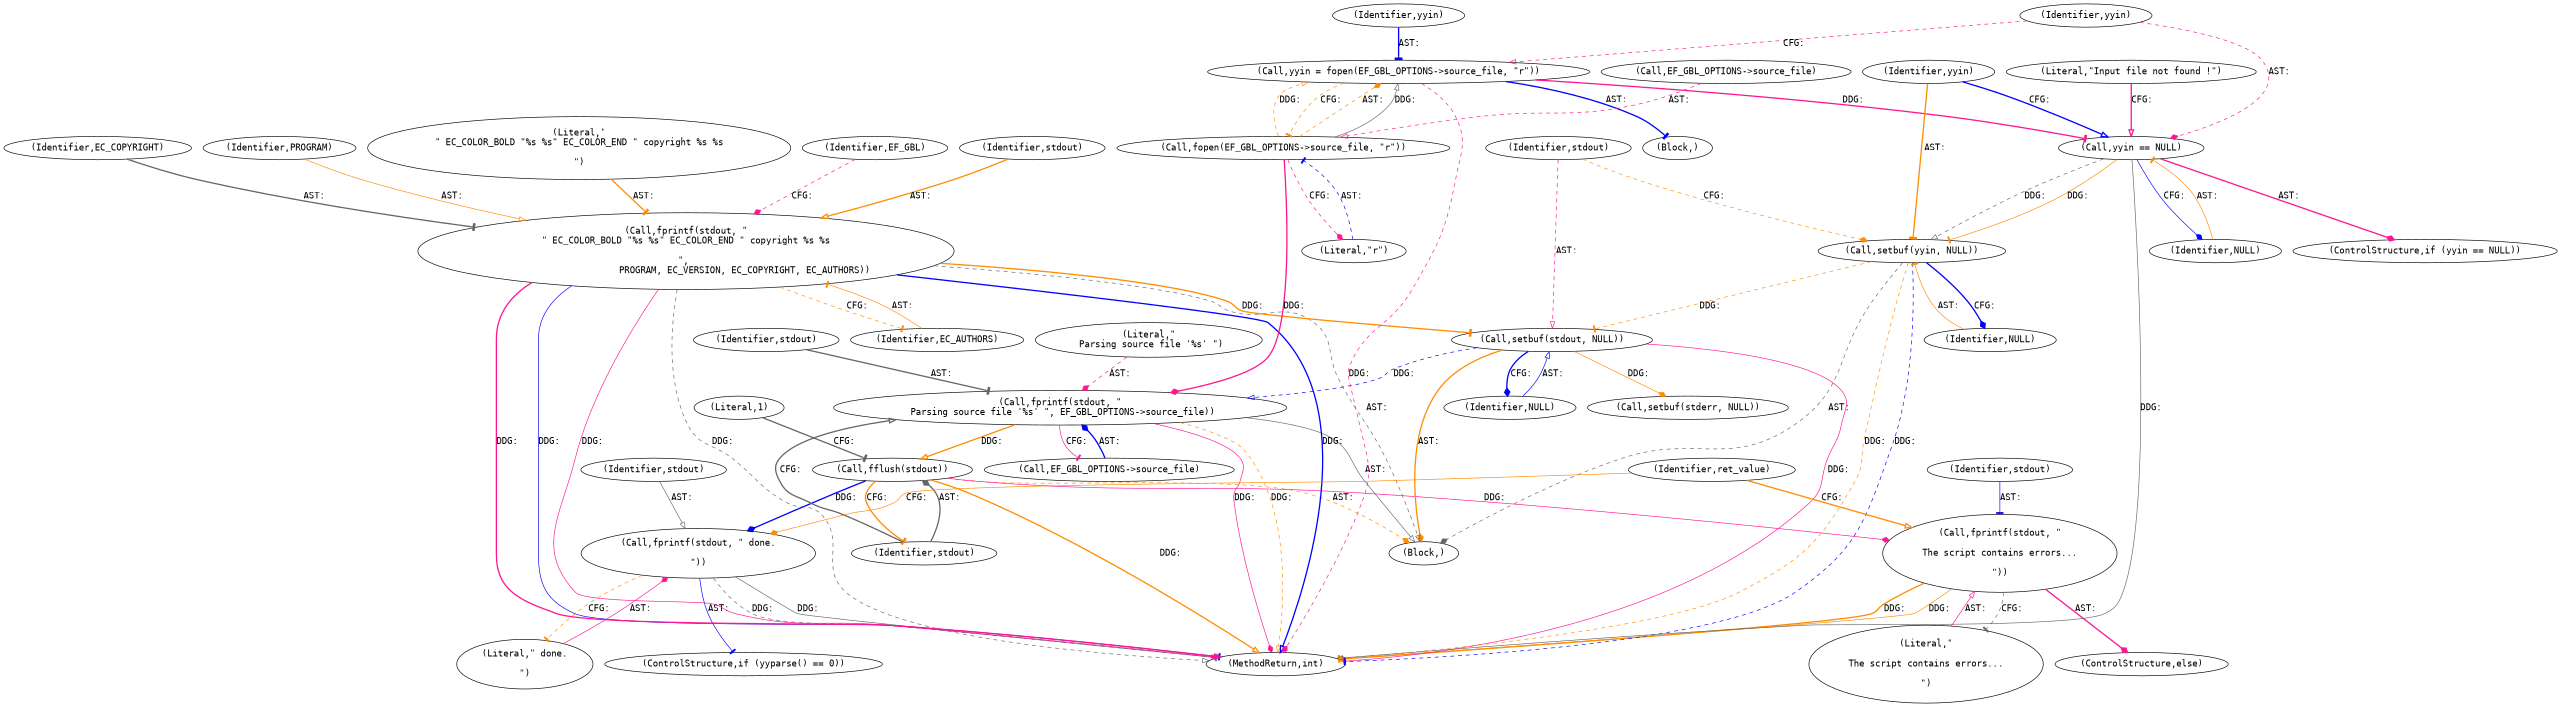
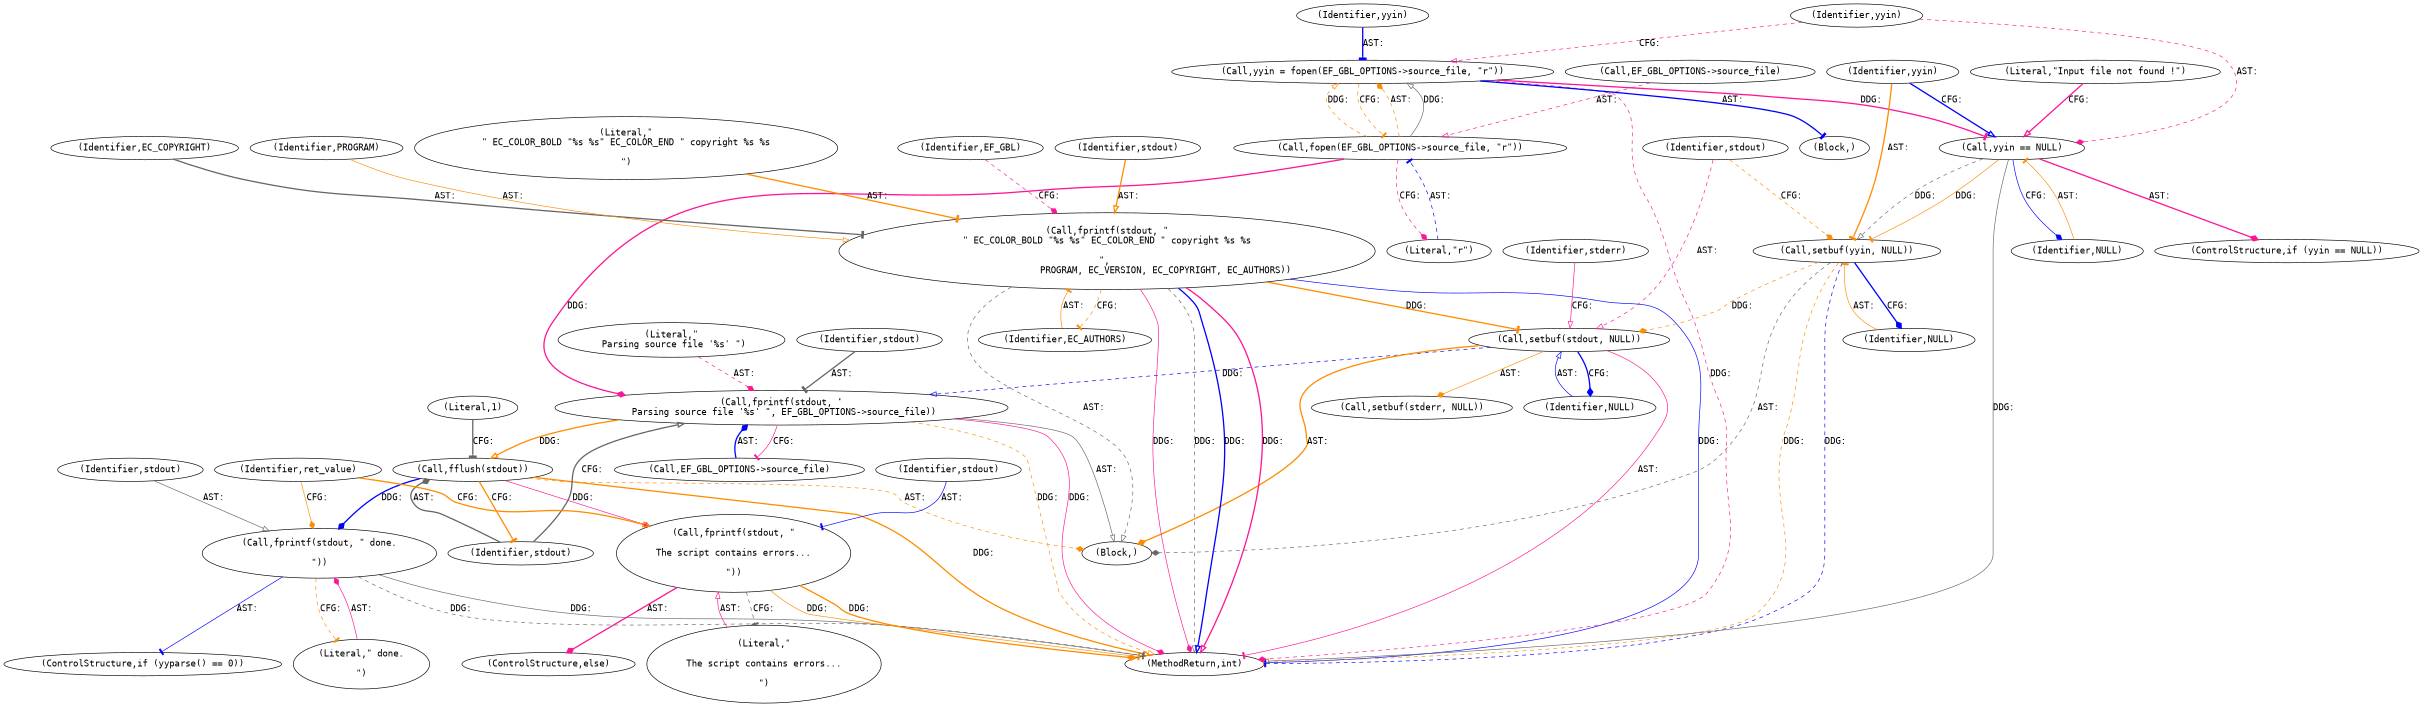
none -> (1576, 251)
(1734, 295) -> (1734, 300)
(1641, 374) -> (1514, 374)
(1841, 470) -> (1651, 470)
